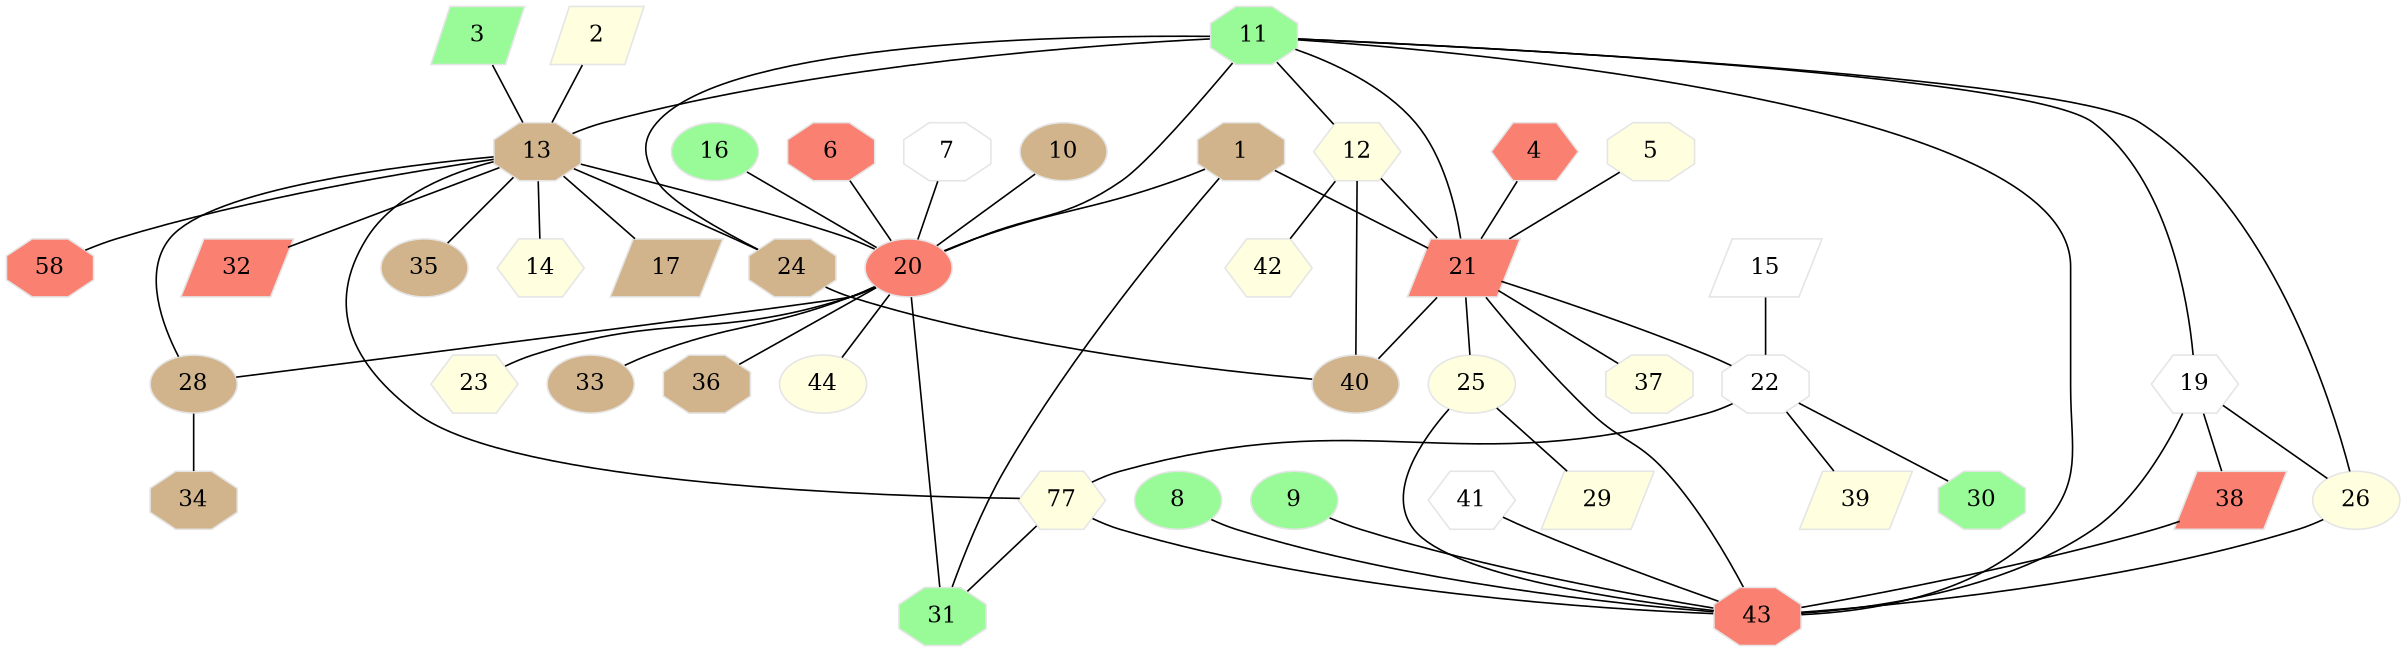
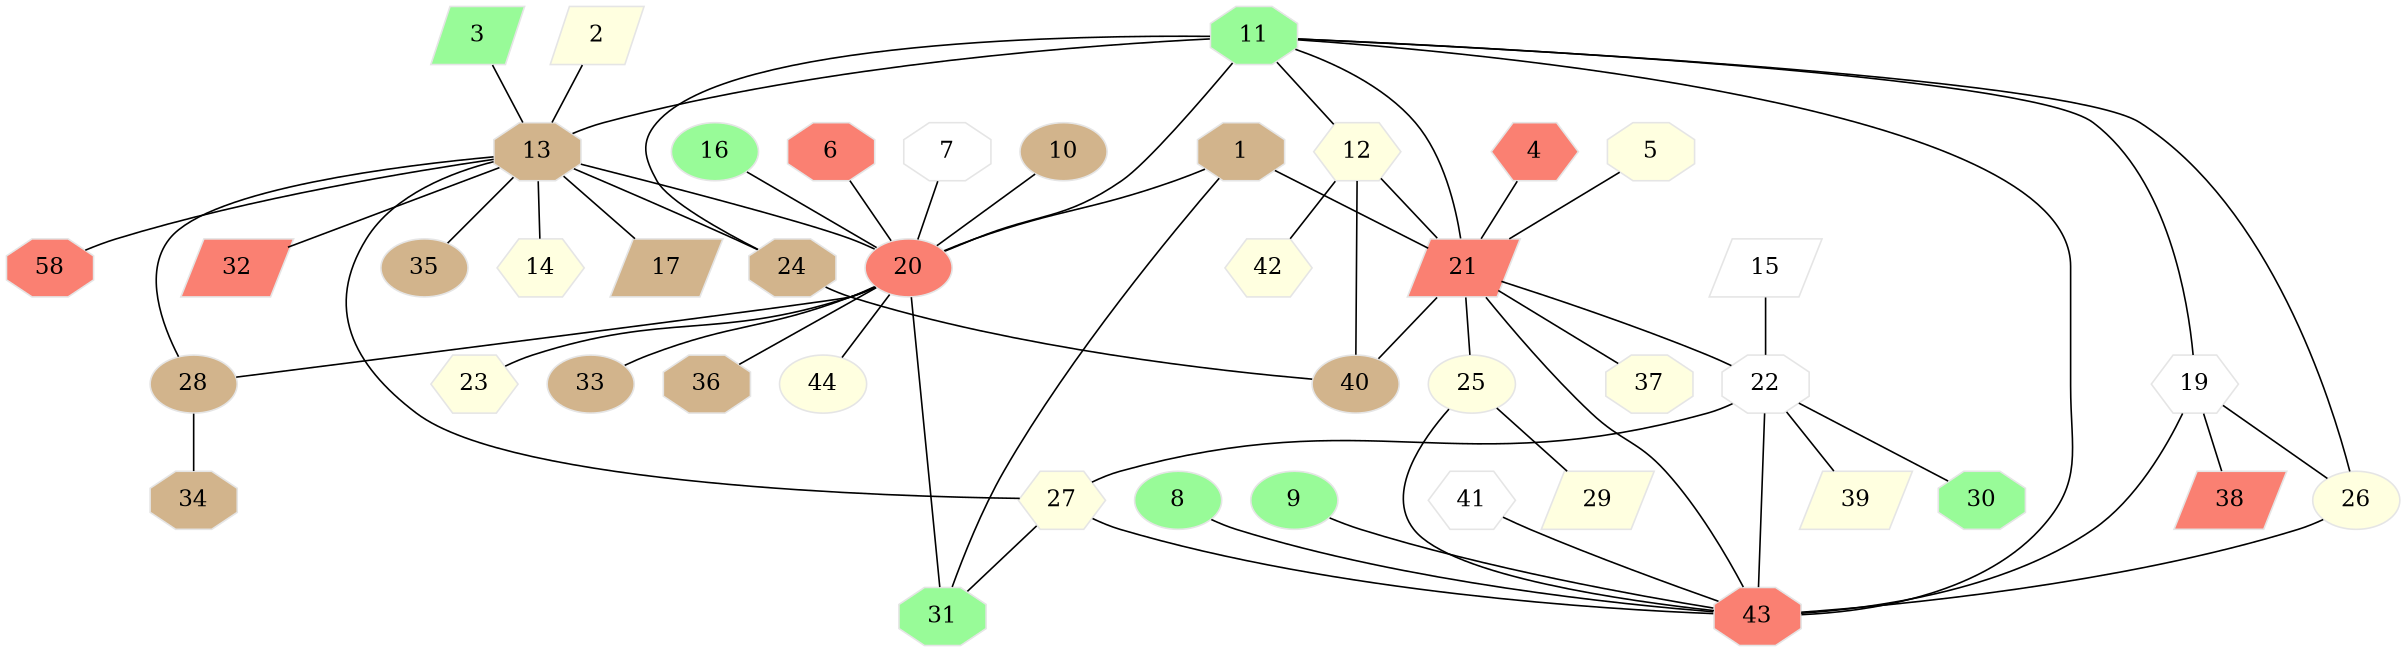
(1062, 500) -> (1062, 500)
(1925, 584) -> (1762, 500)
